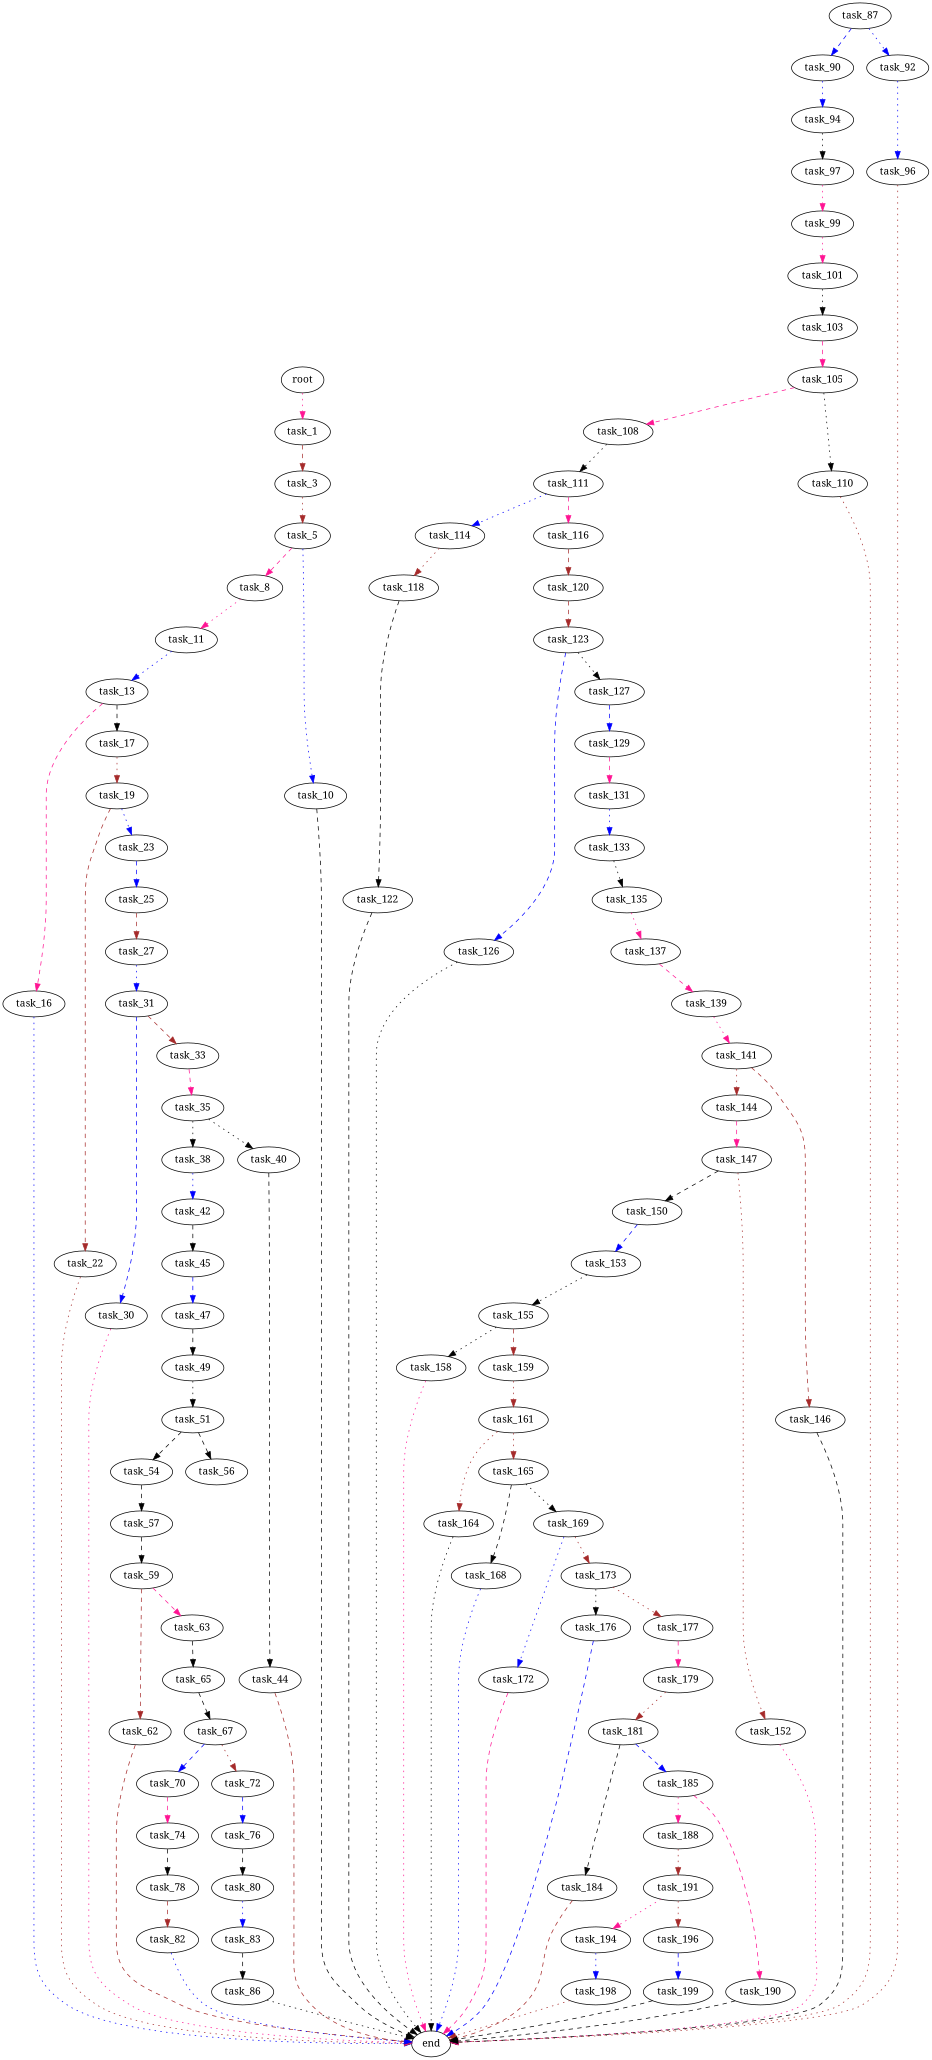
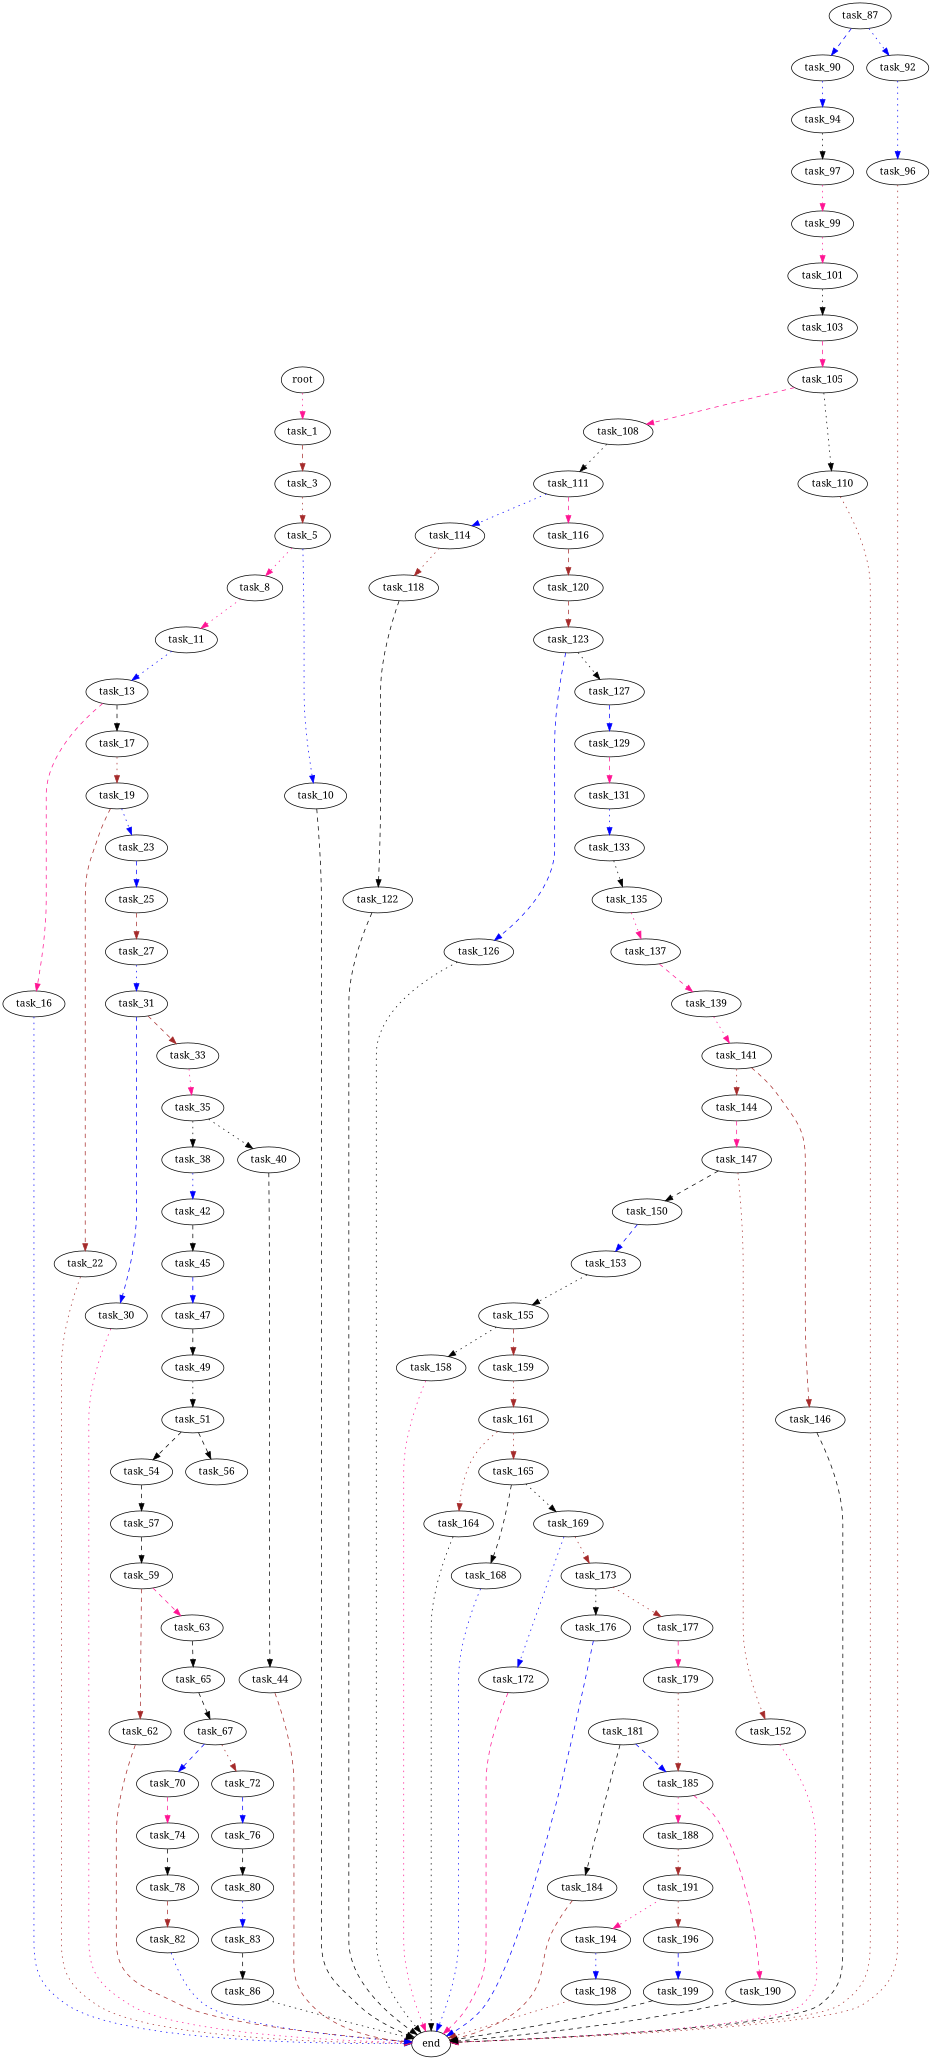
(281, 559) -> (281, 559)
(190, 1078) -> (190, 1078)
(653, 1703) -> (678, 1728)
